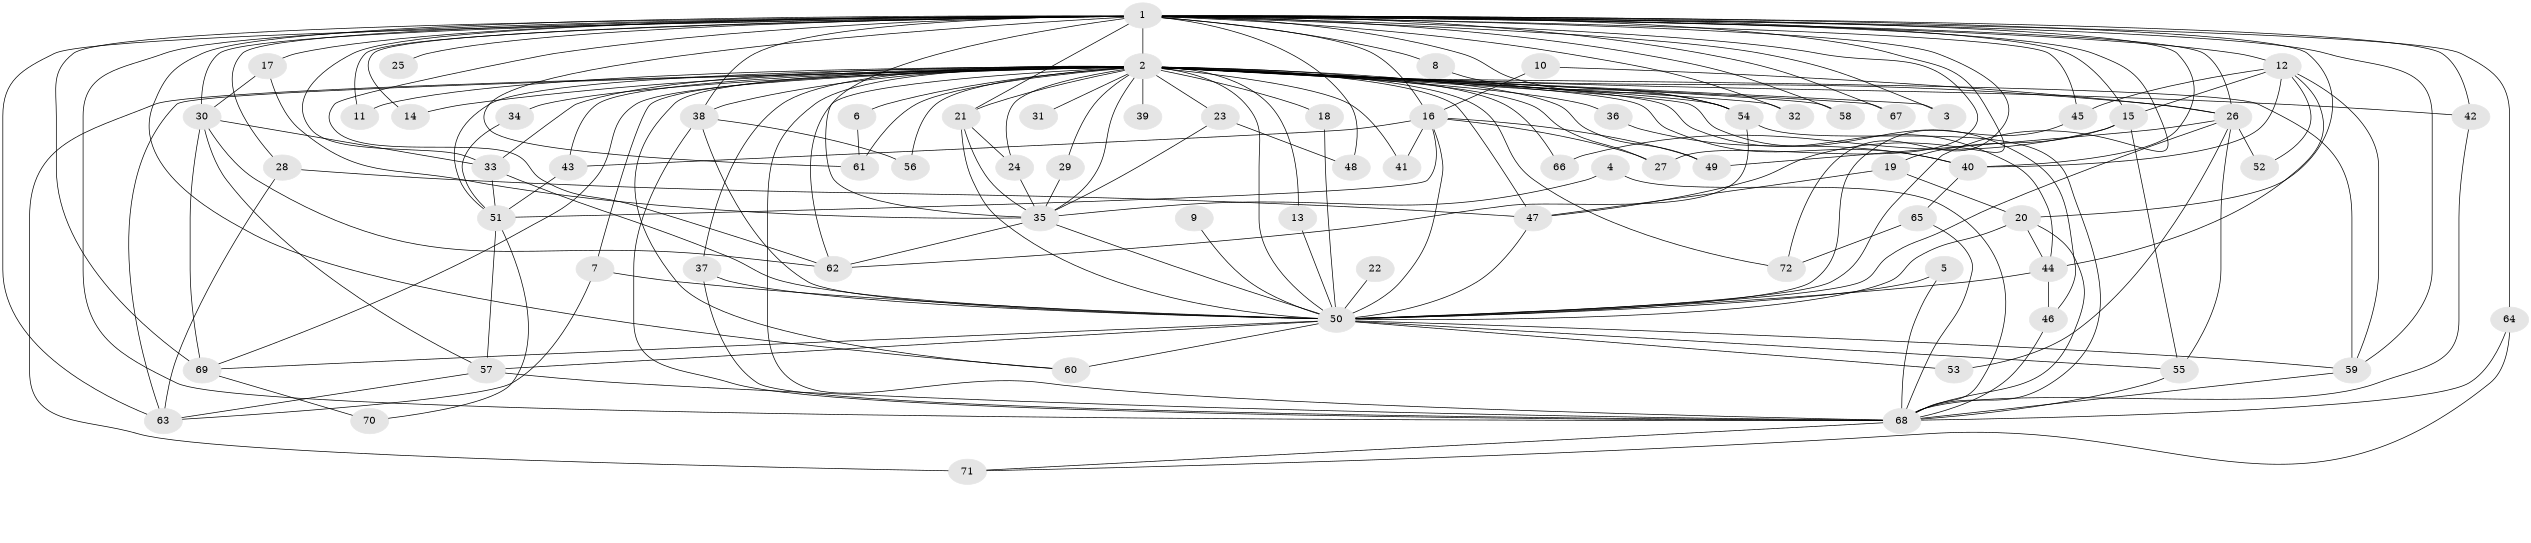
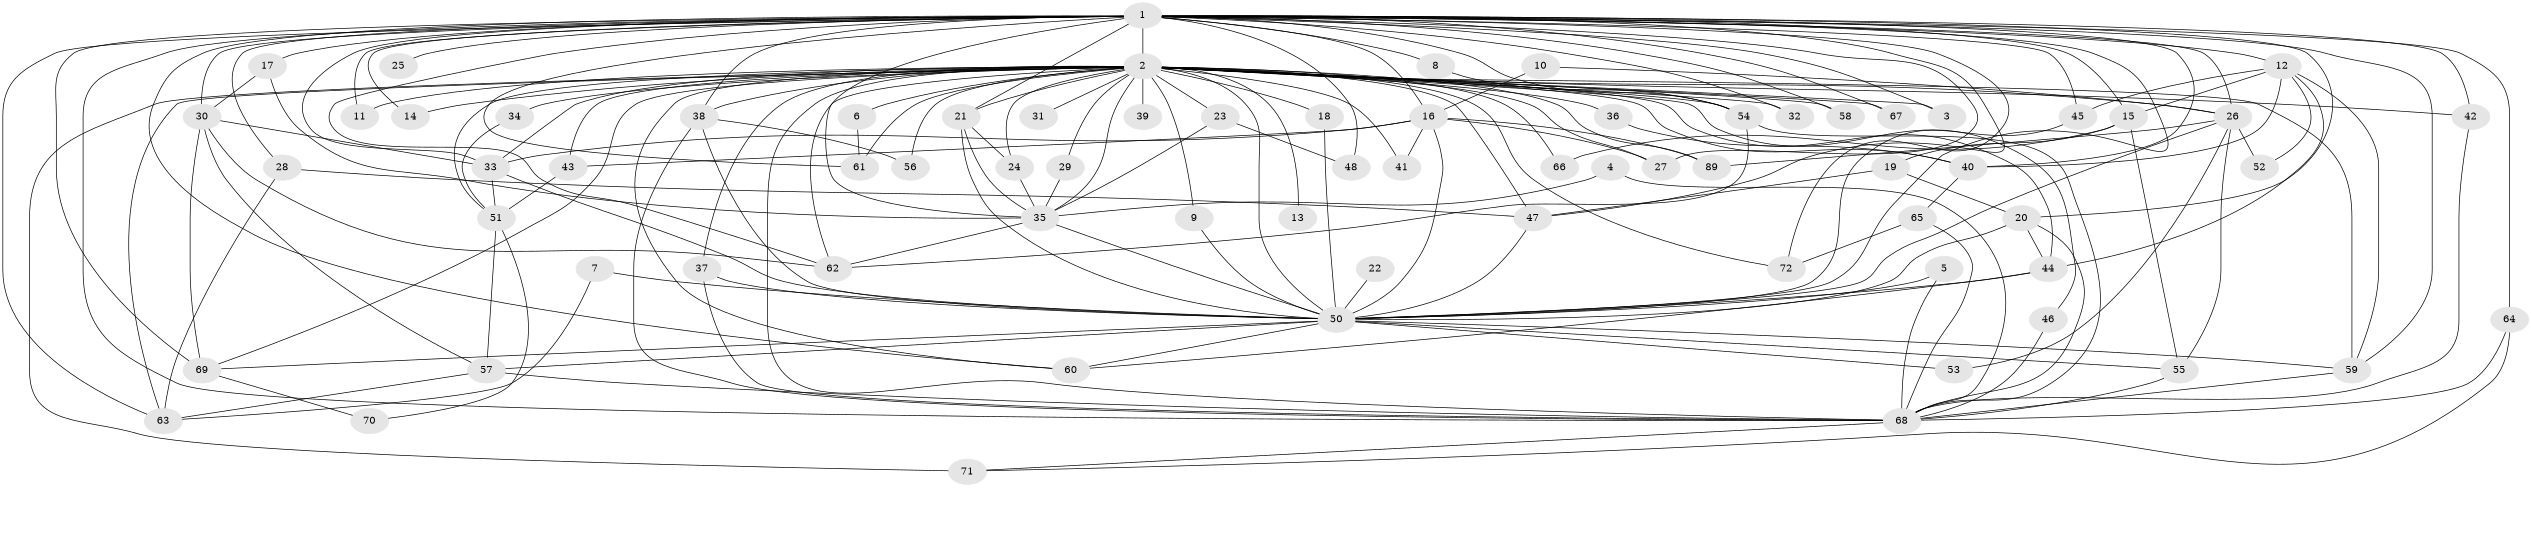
(650, 106) -> (1178, 132)
(1712, 168) -> (1712, 168)
(999, 204) -> (936, 137)
(1317, 269) -> none
(2048, 294) -> (1584, 324)
